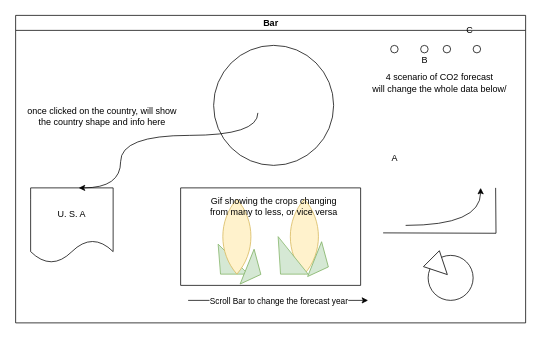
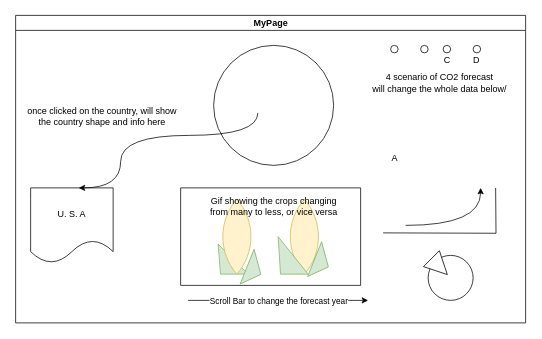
(271, 23) -> (271, 23)
(469, 30) -> (447, 60)
(424, 60) -> none
none -> (476, 60)
